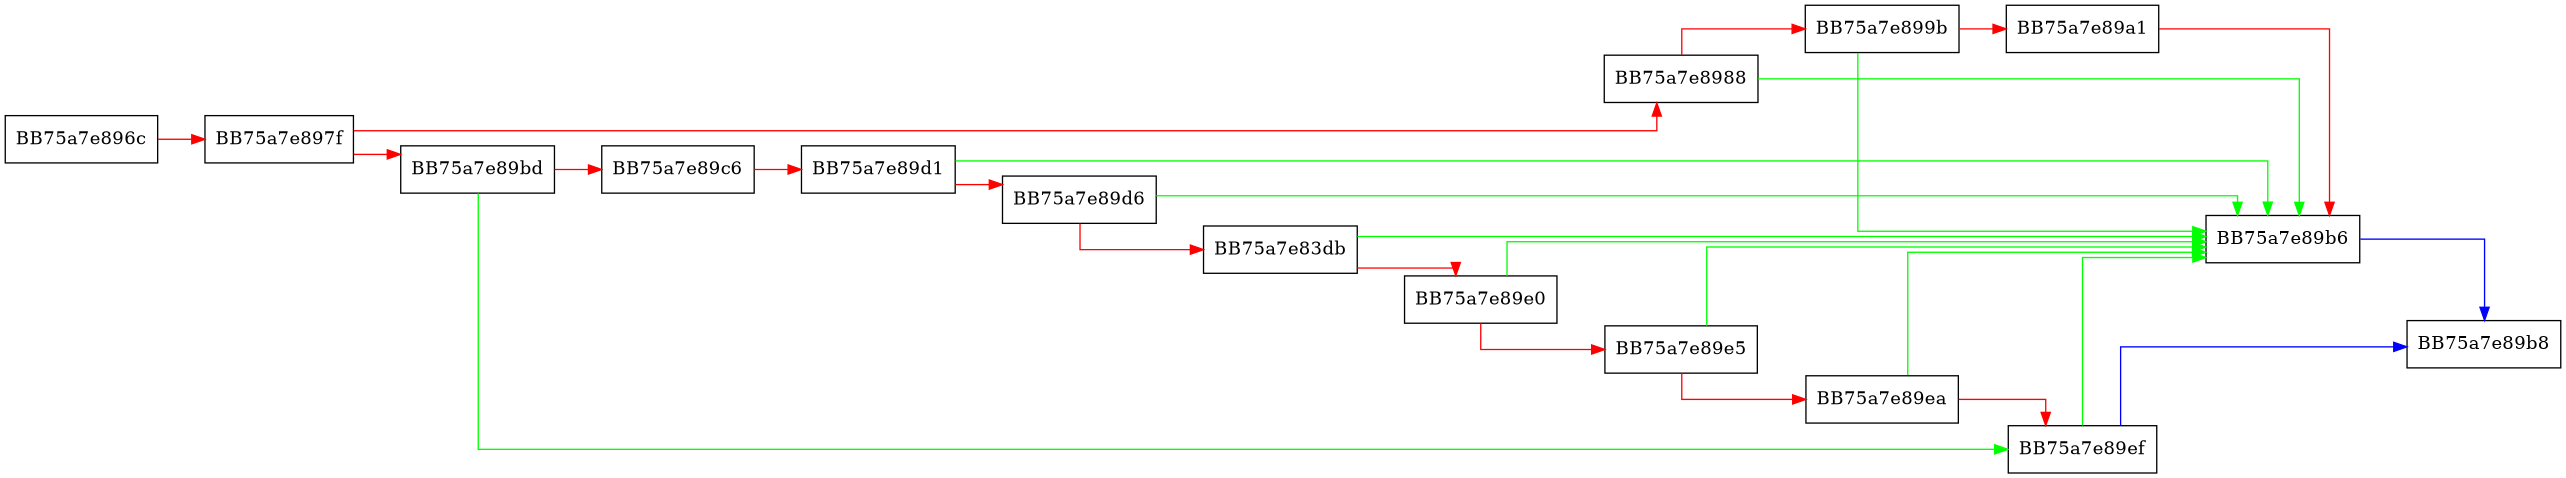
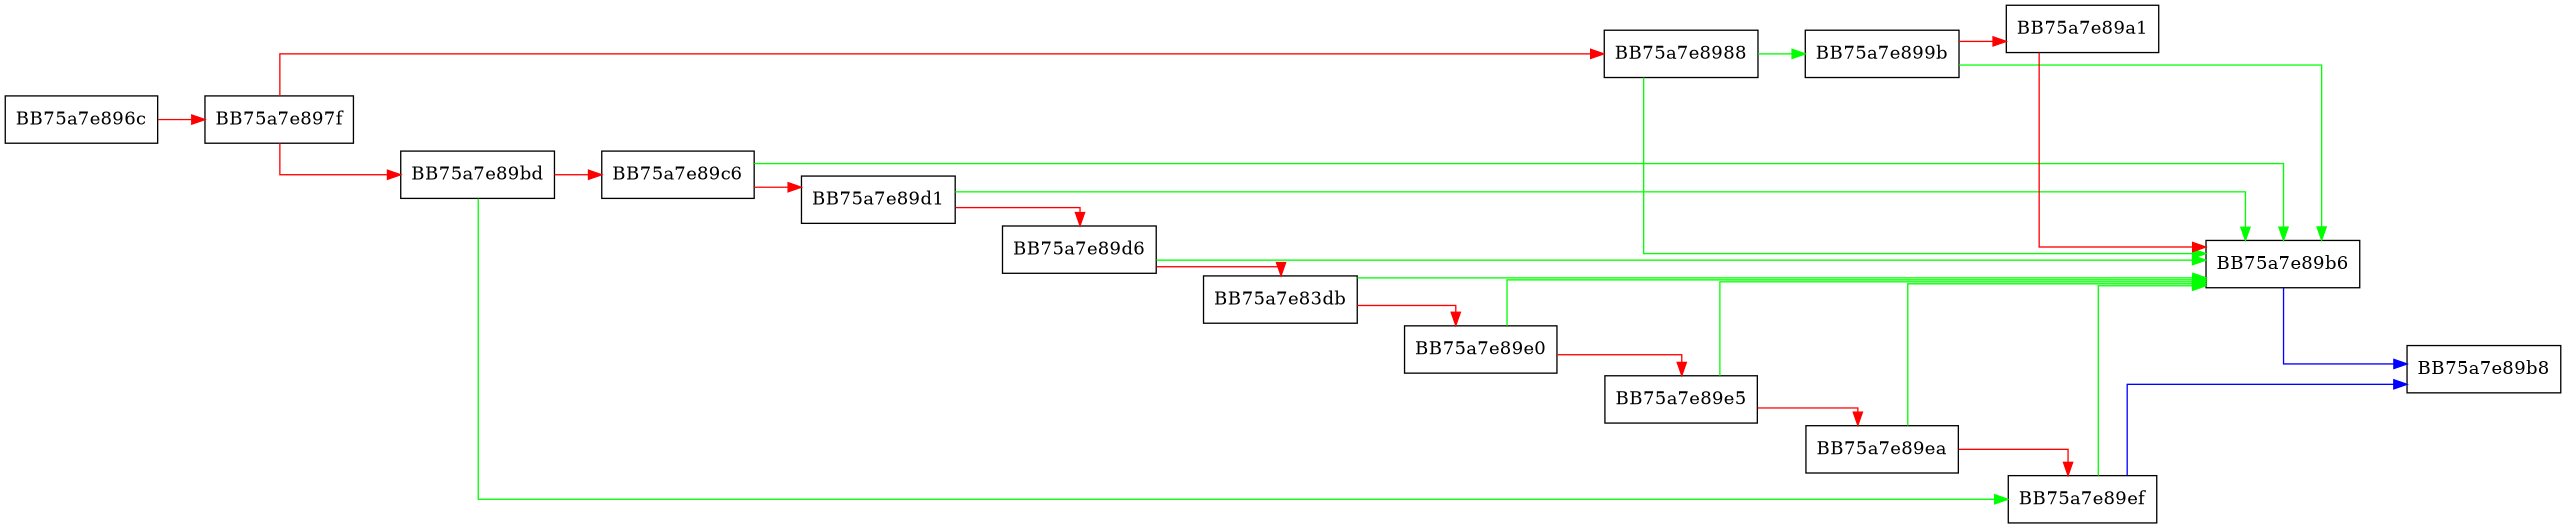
(1724, 29) -> (1775, 54)
none -> (1551, 164)
